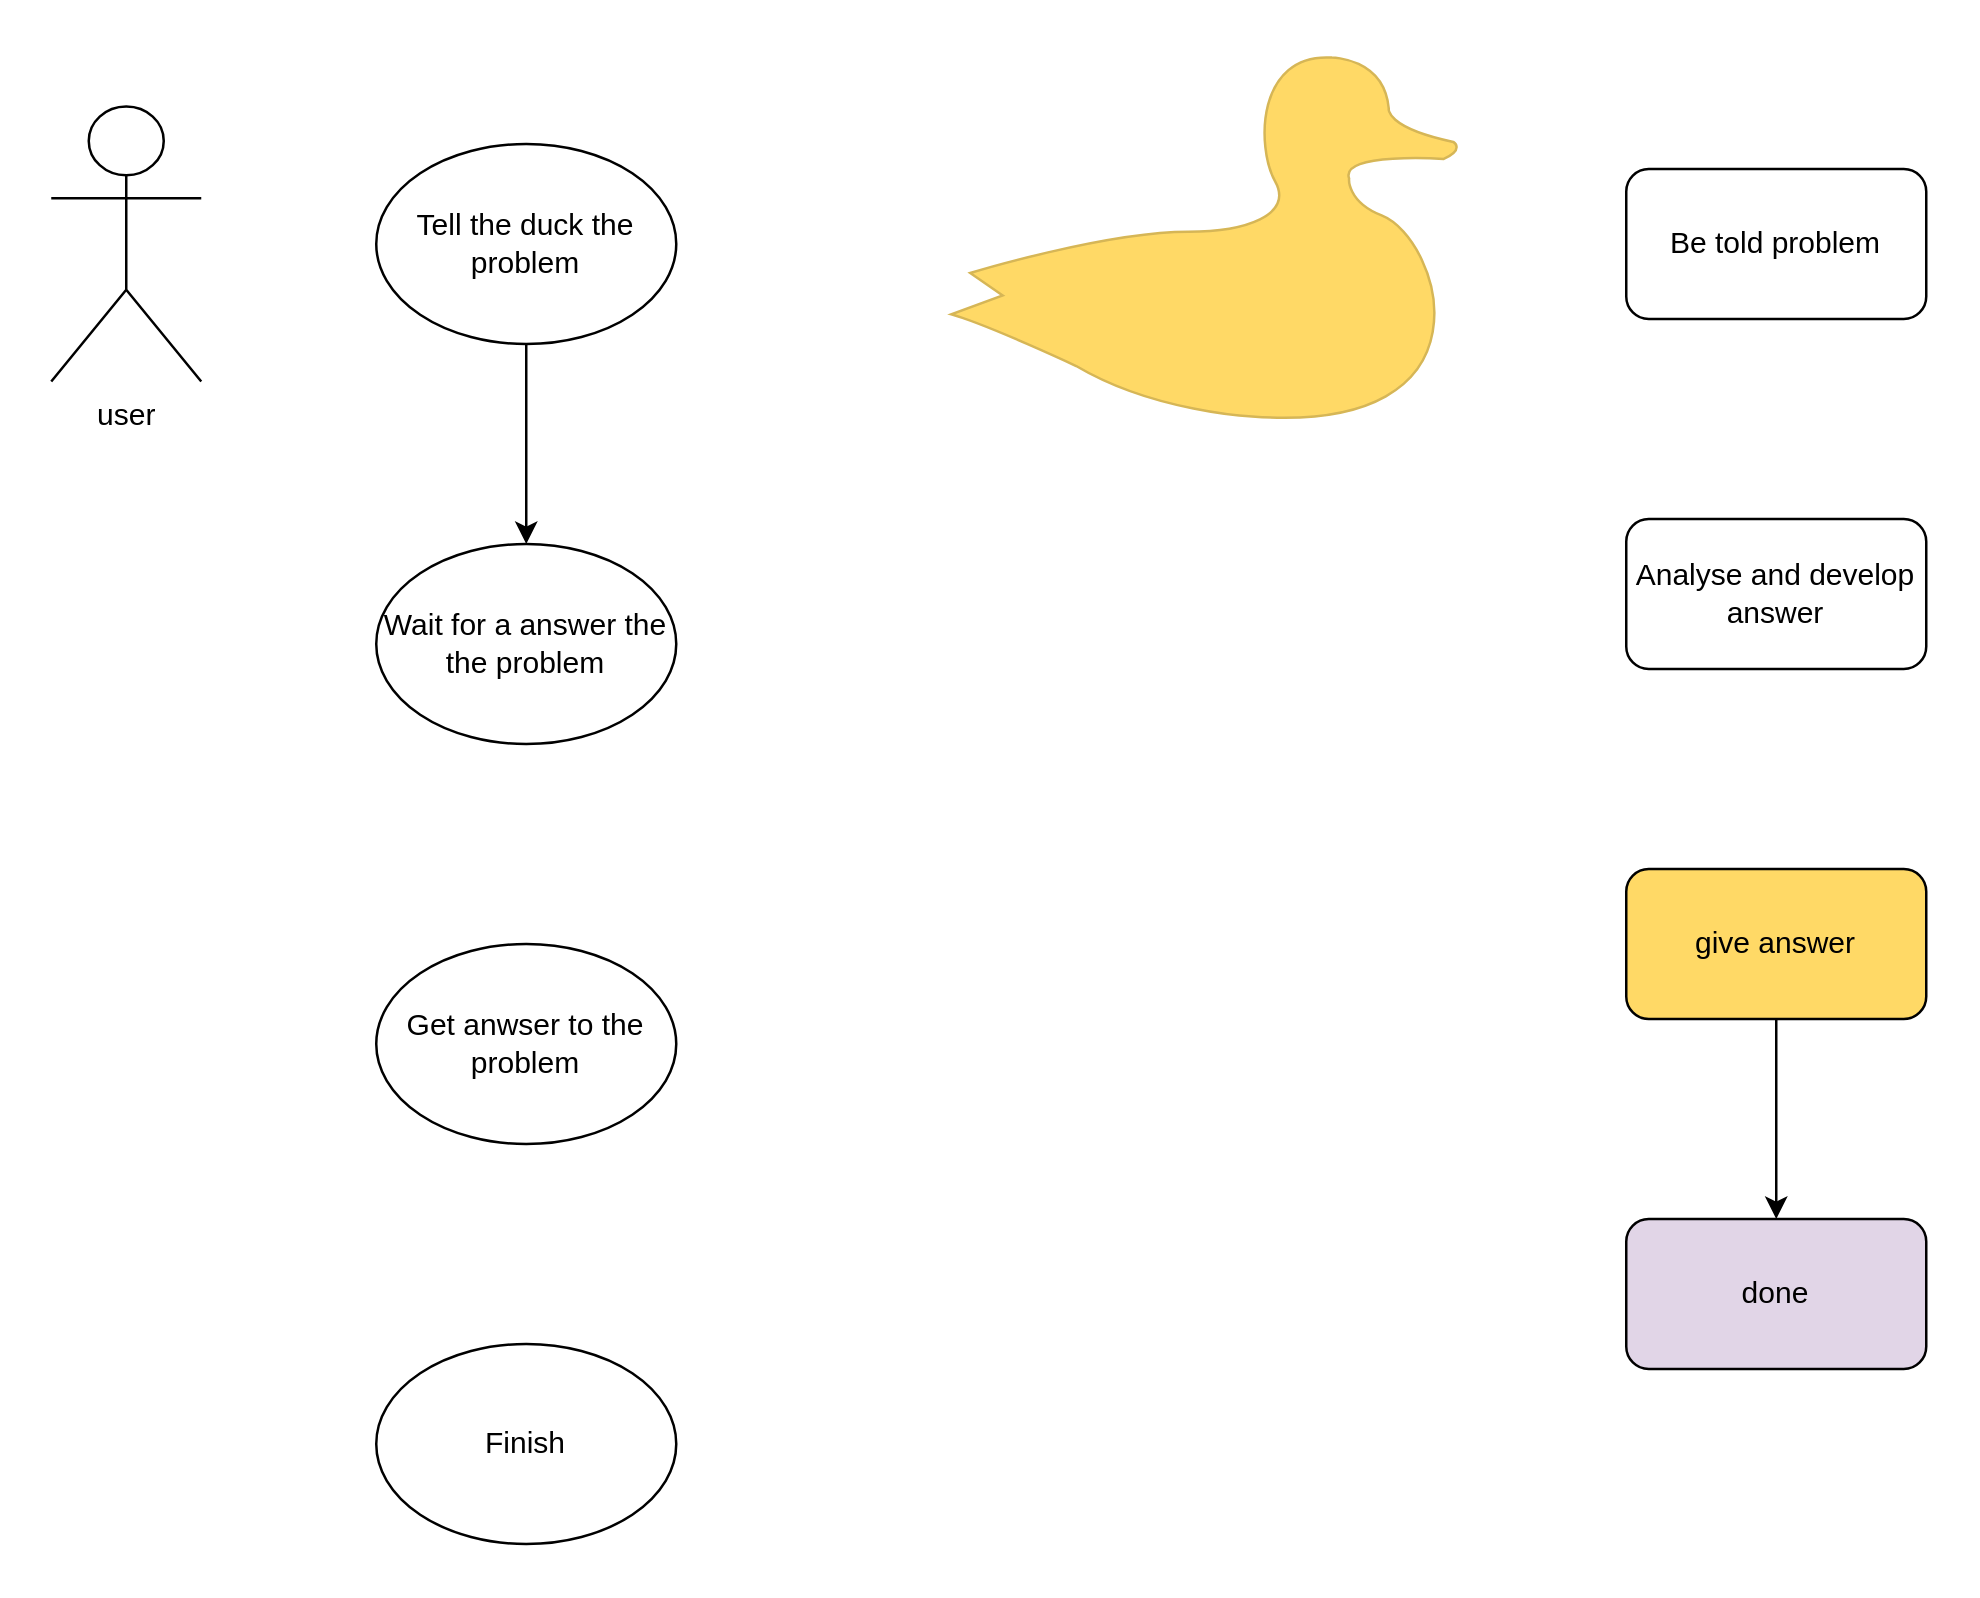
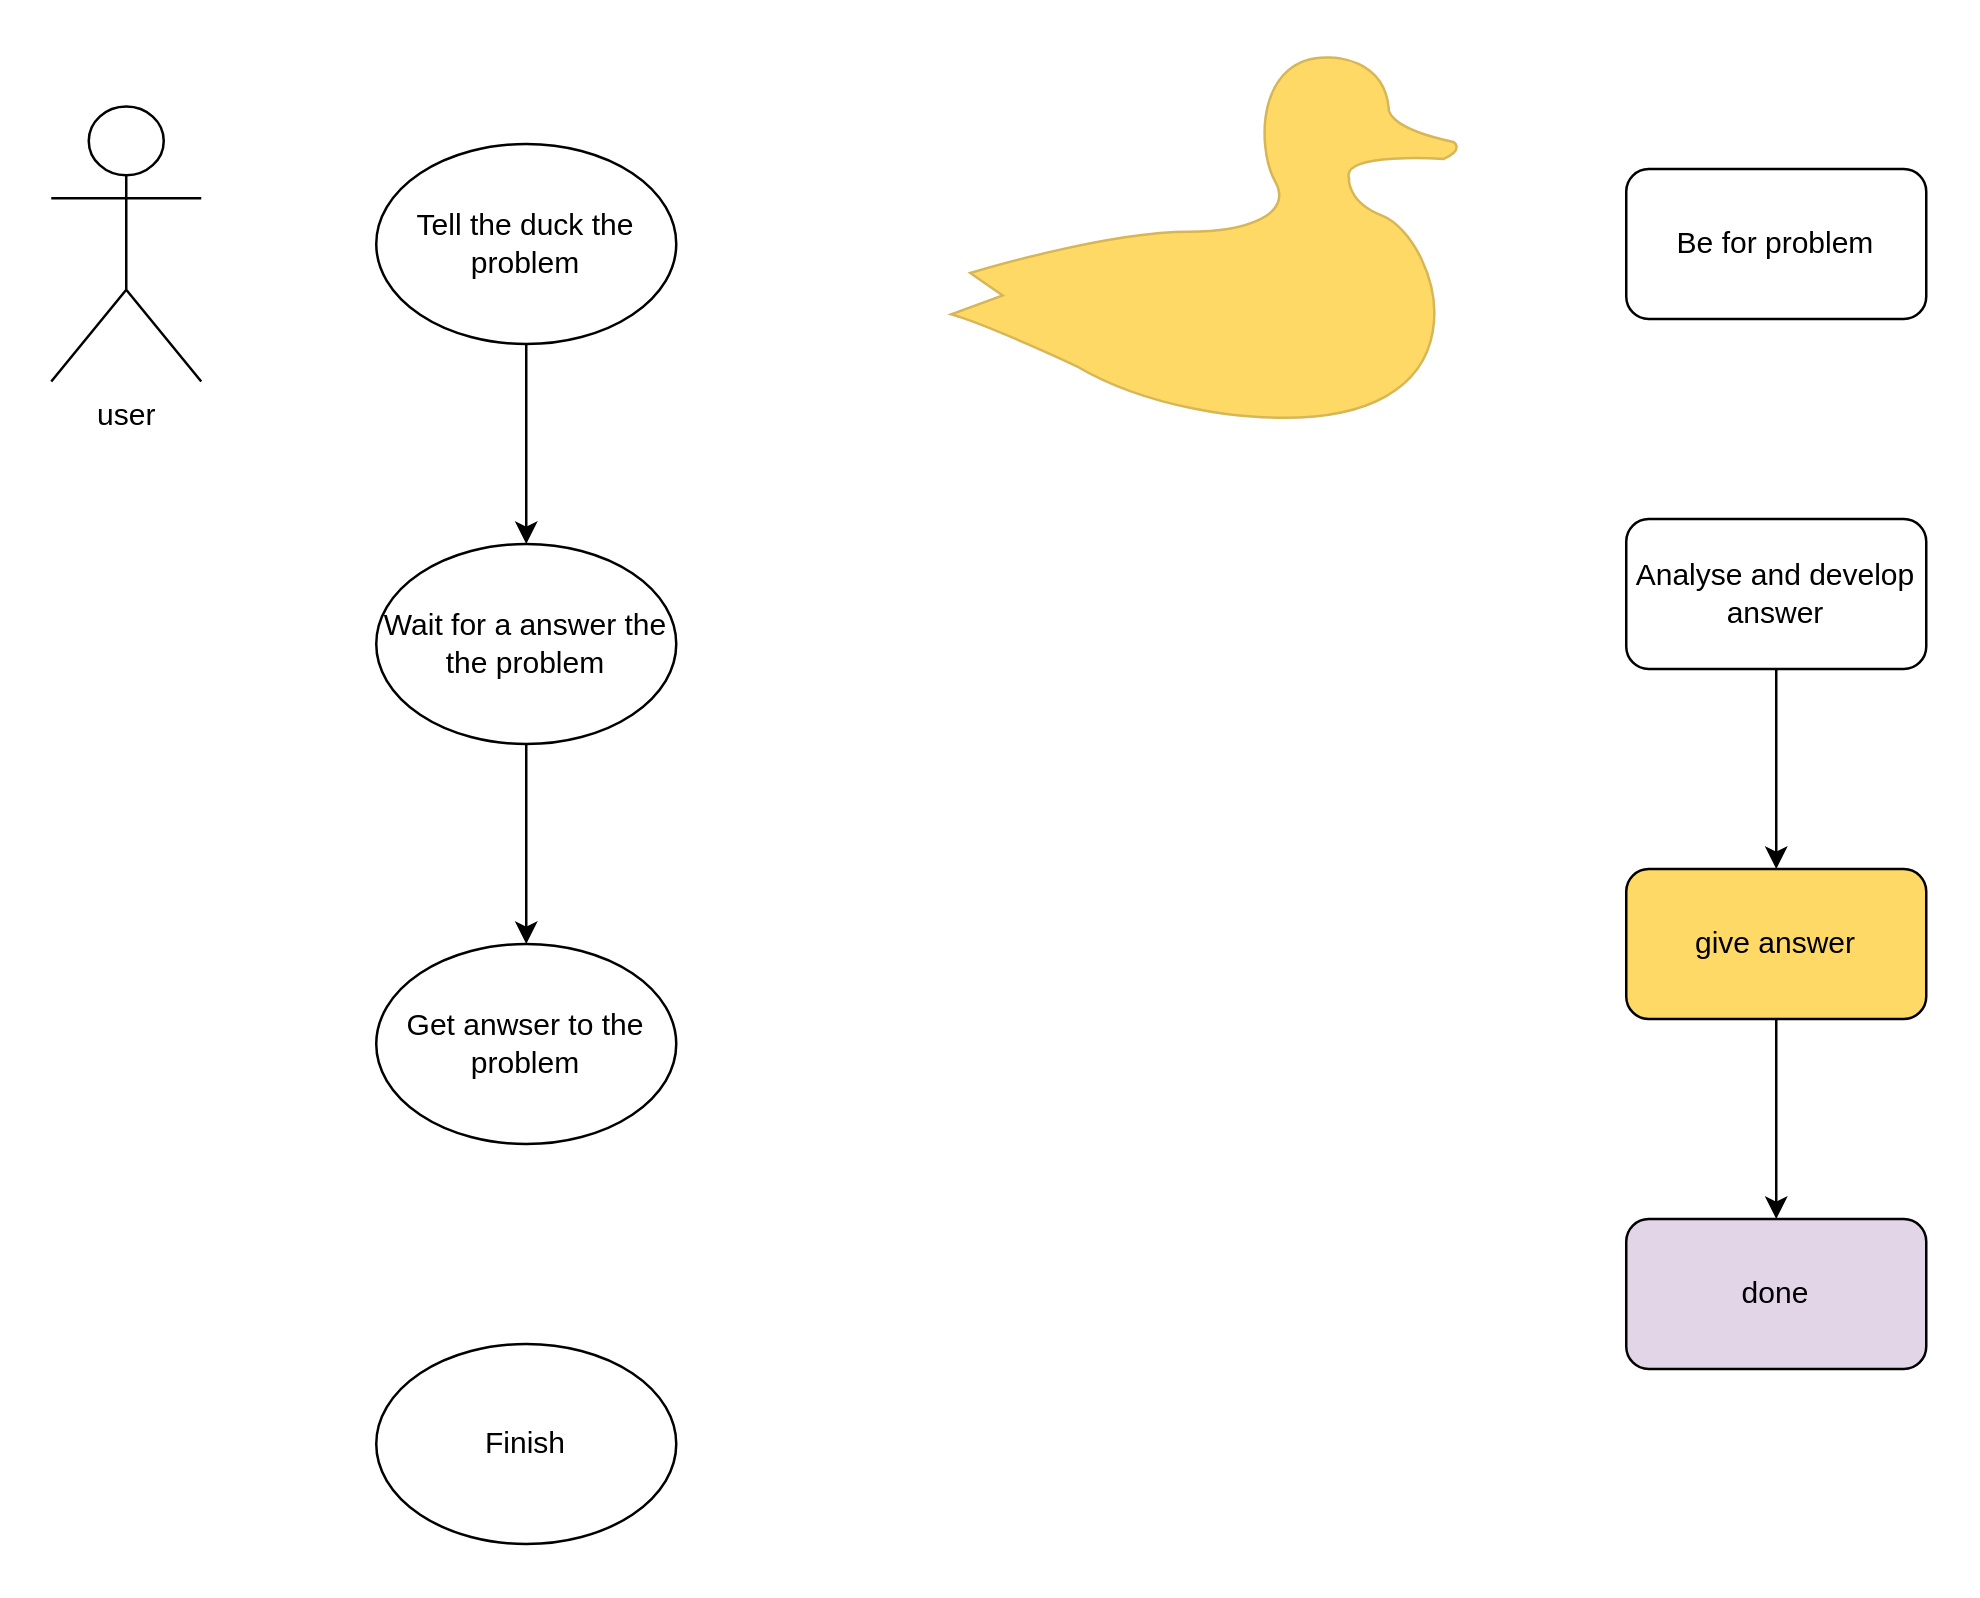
(1776, 244) -> (1776, 244)
none -> (1776, 761)
none -> (526, 836)
